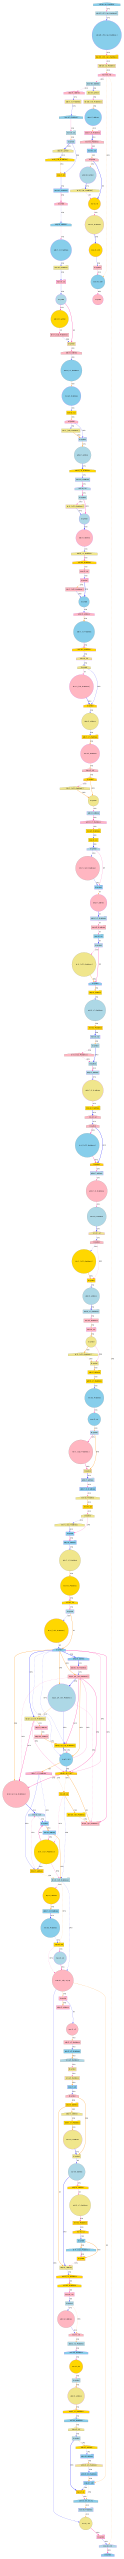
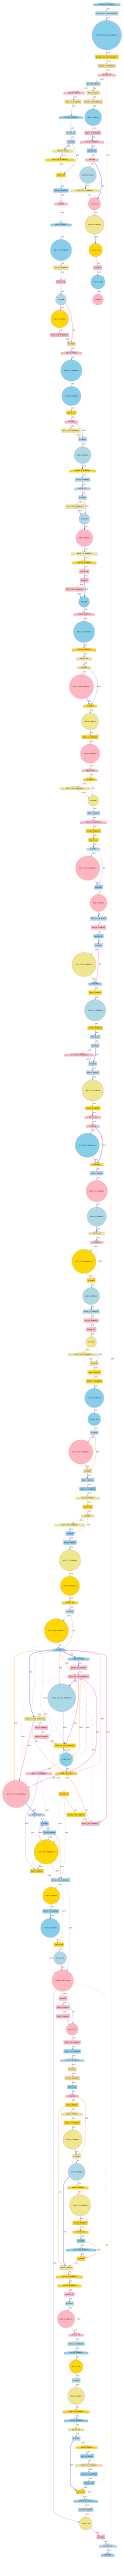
(94, 204) -> (94, 204)
none -> (63, 2016)
